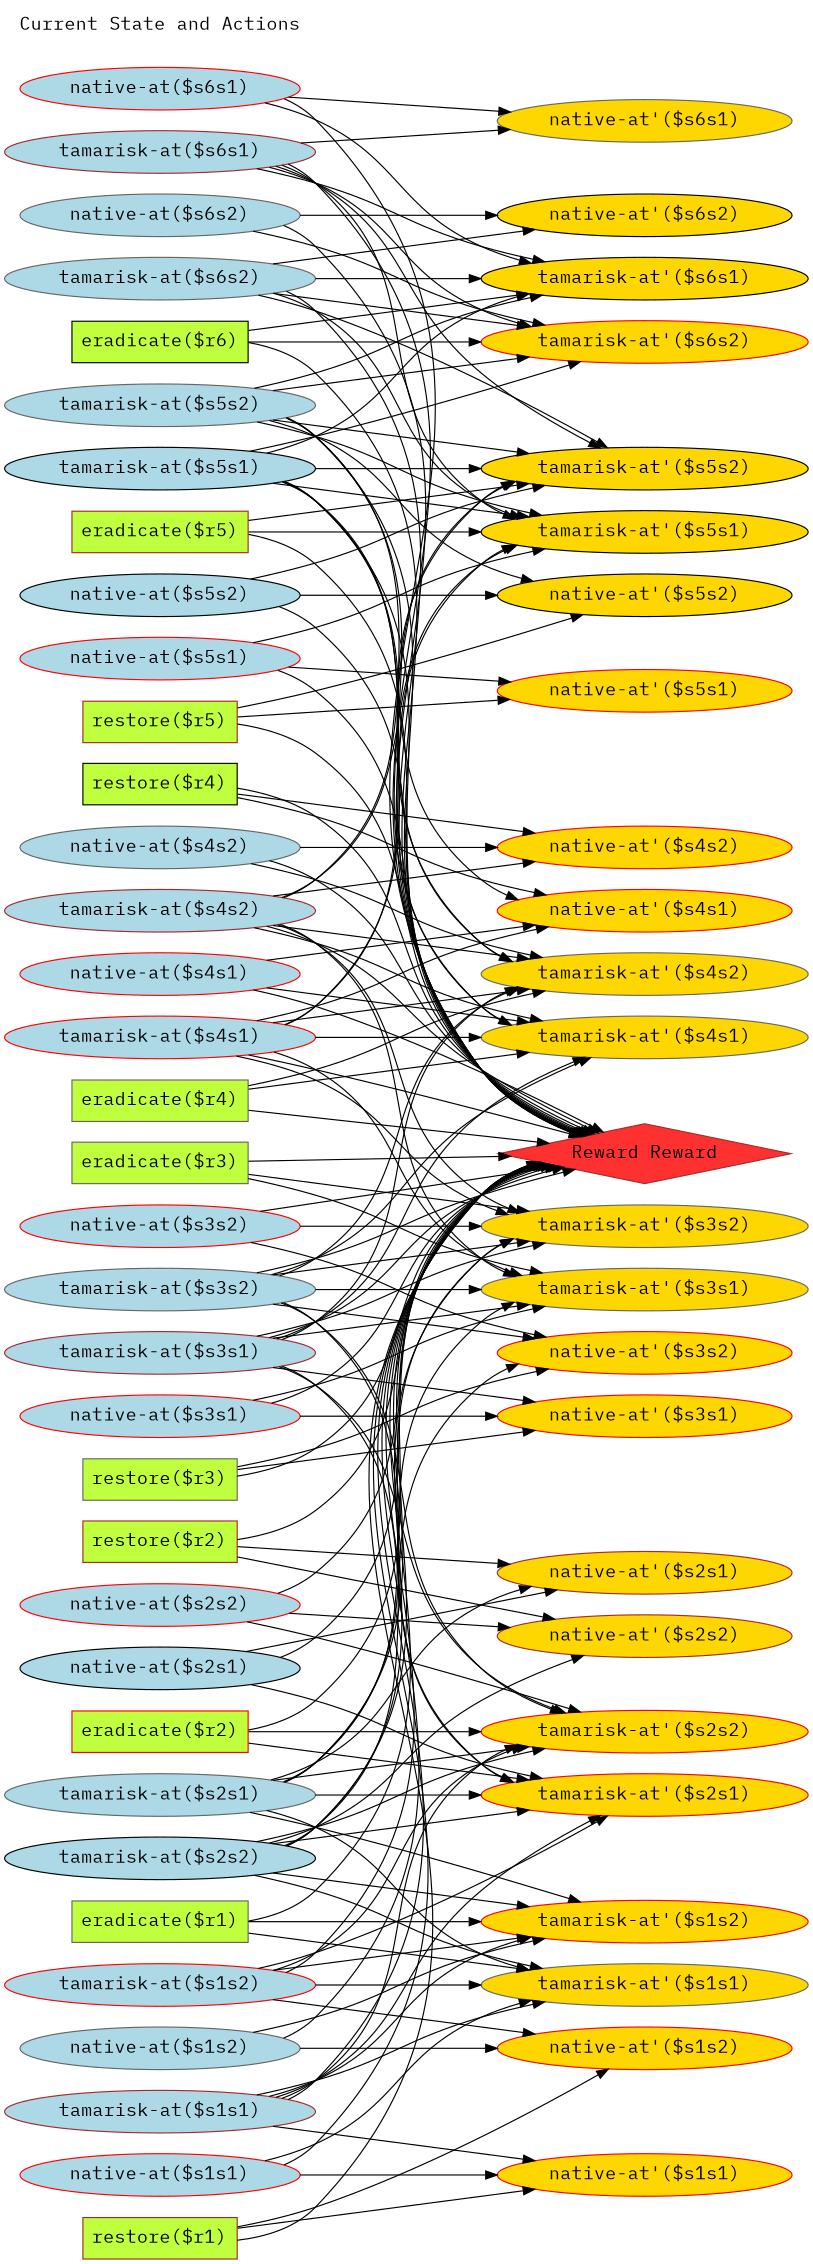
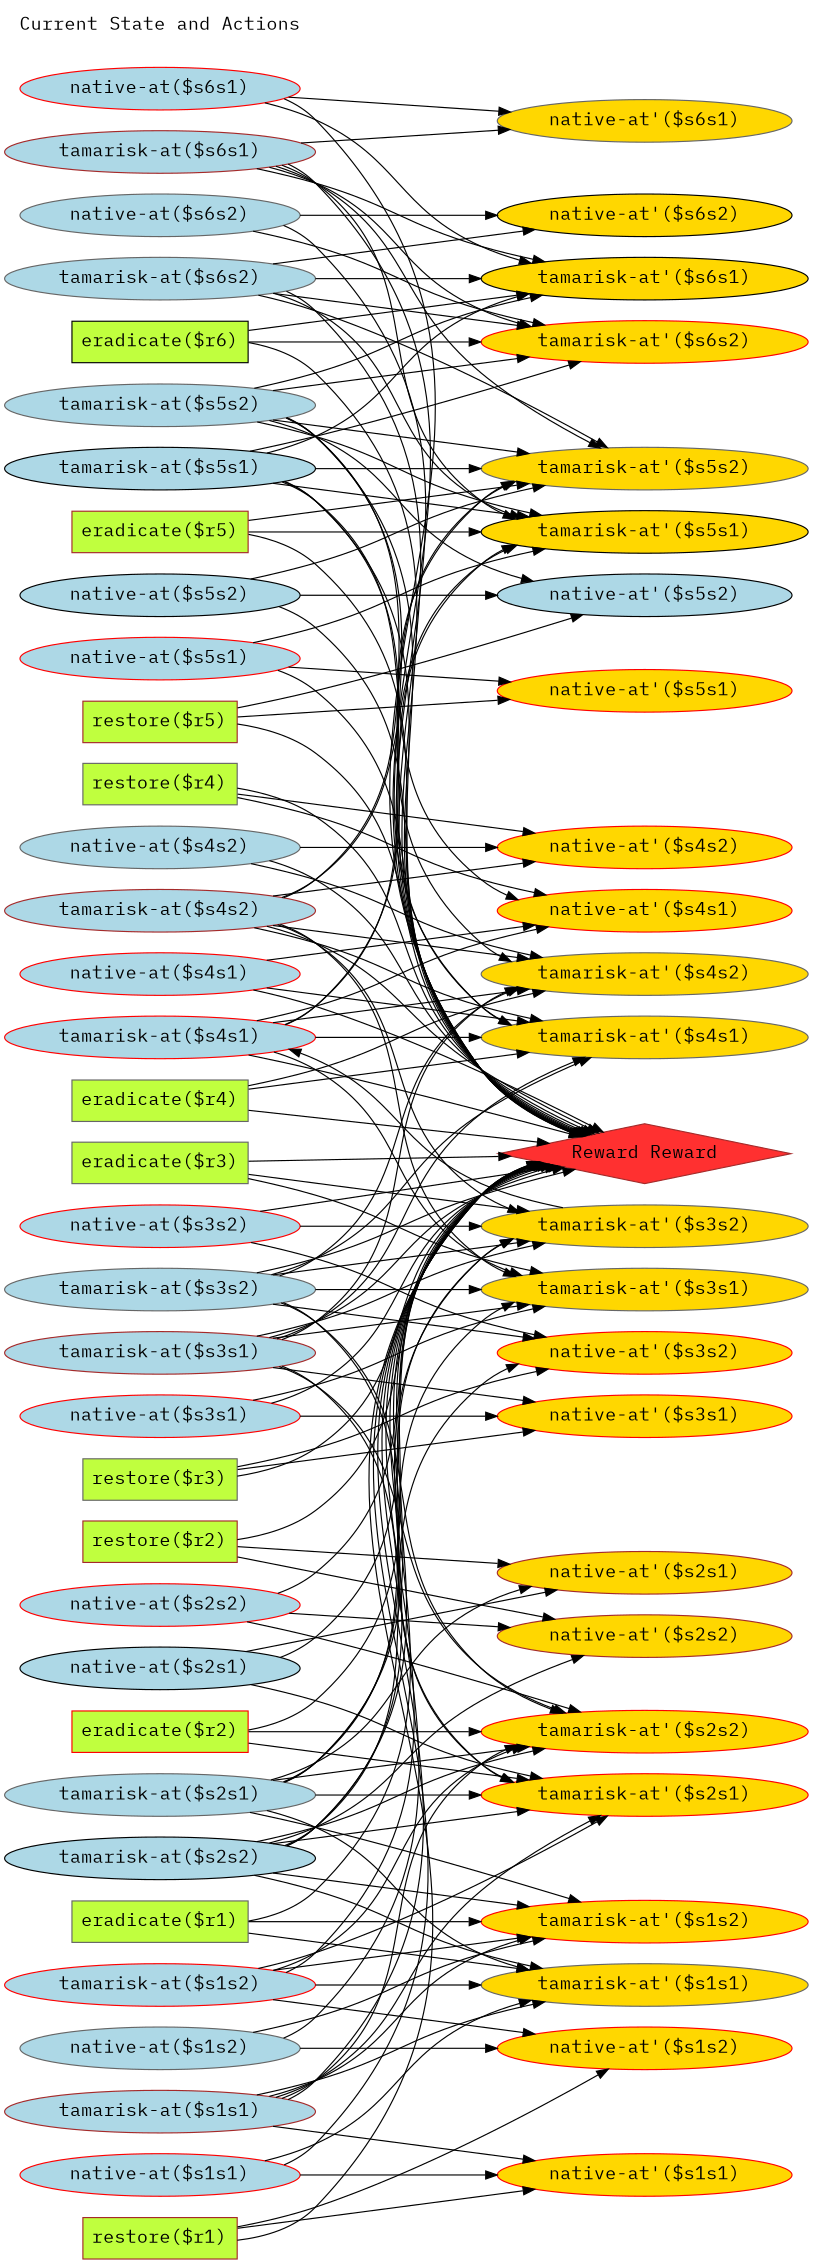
(645, 469) -> (645, 469)
(645, 595) -> (645, 595)
(398, 716) -> none
(160, 784) -> (160, 784)
(375, 1119) -> (423, 1146)
